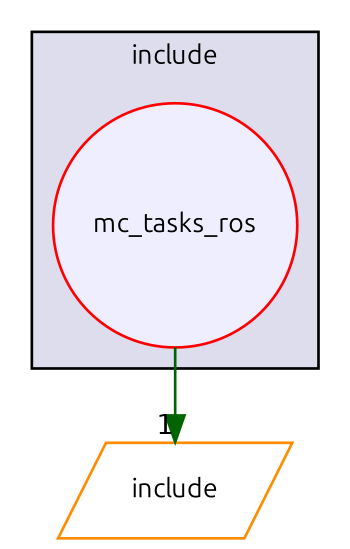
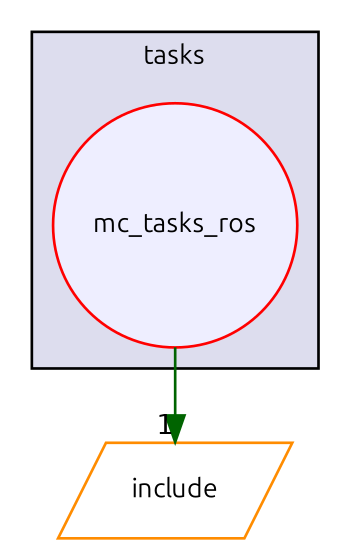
(175, 57) -> (175, 57)
